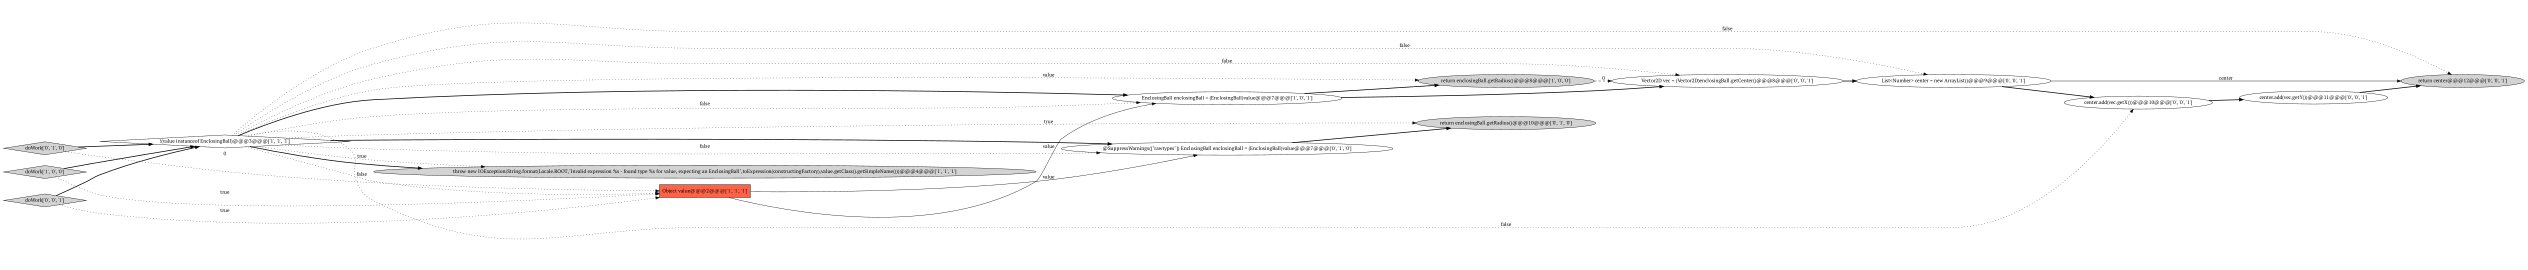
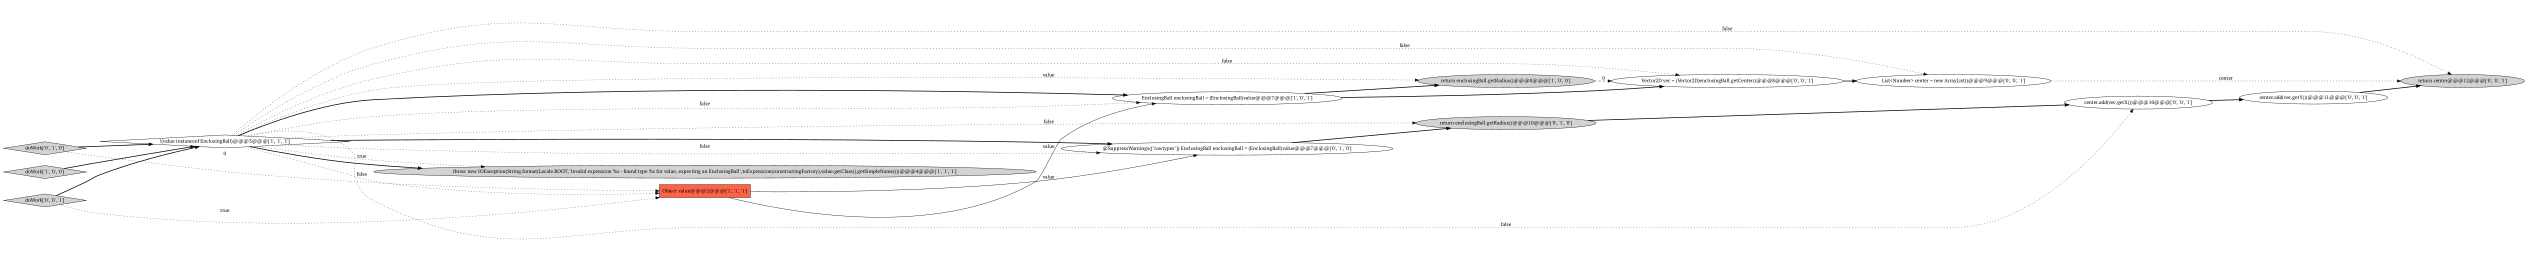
(2224, 81) -> (2224, 81)
(2046, 92) -> (1827, 113)
(1049, 122) -> (1049, 122)
(354, 205) -> none
